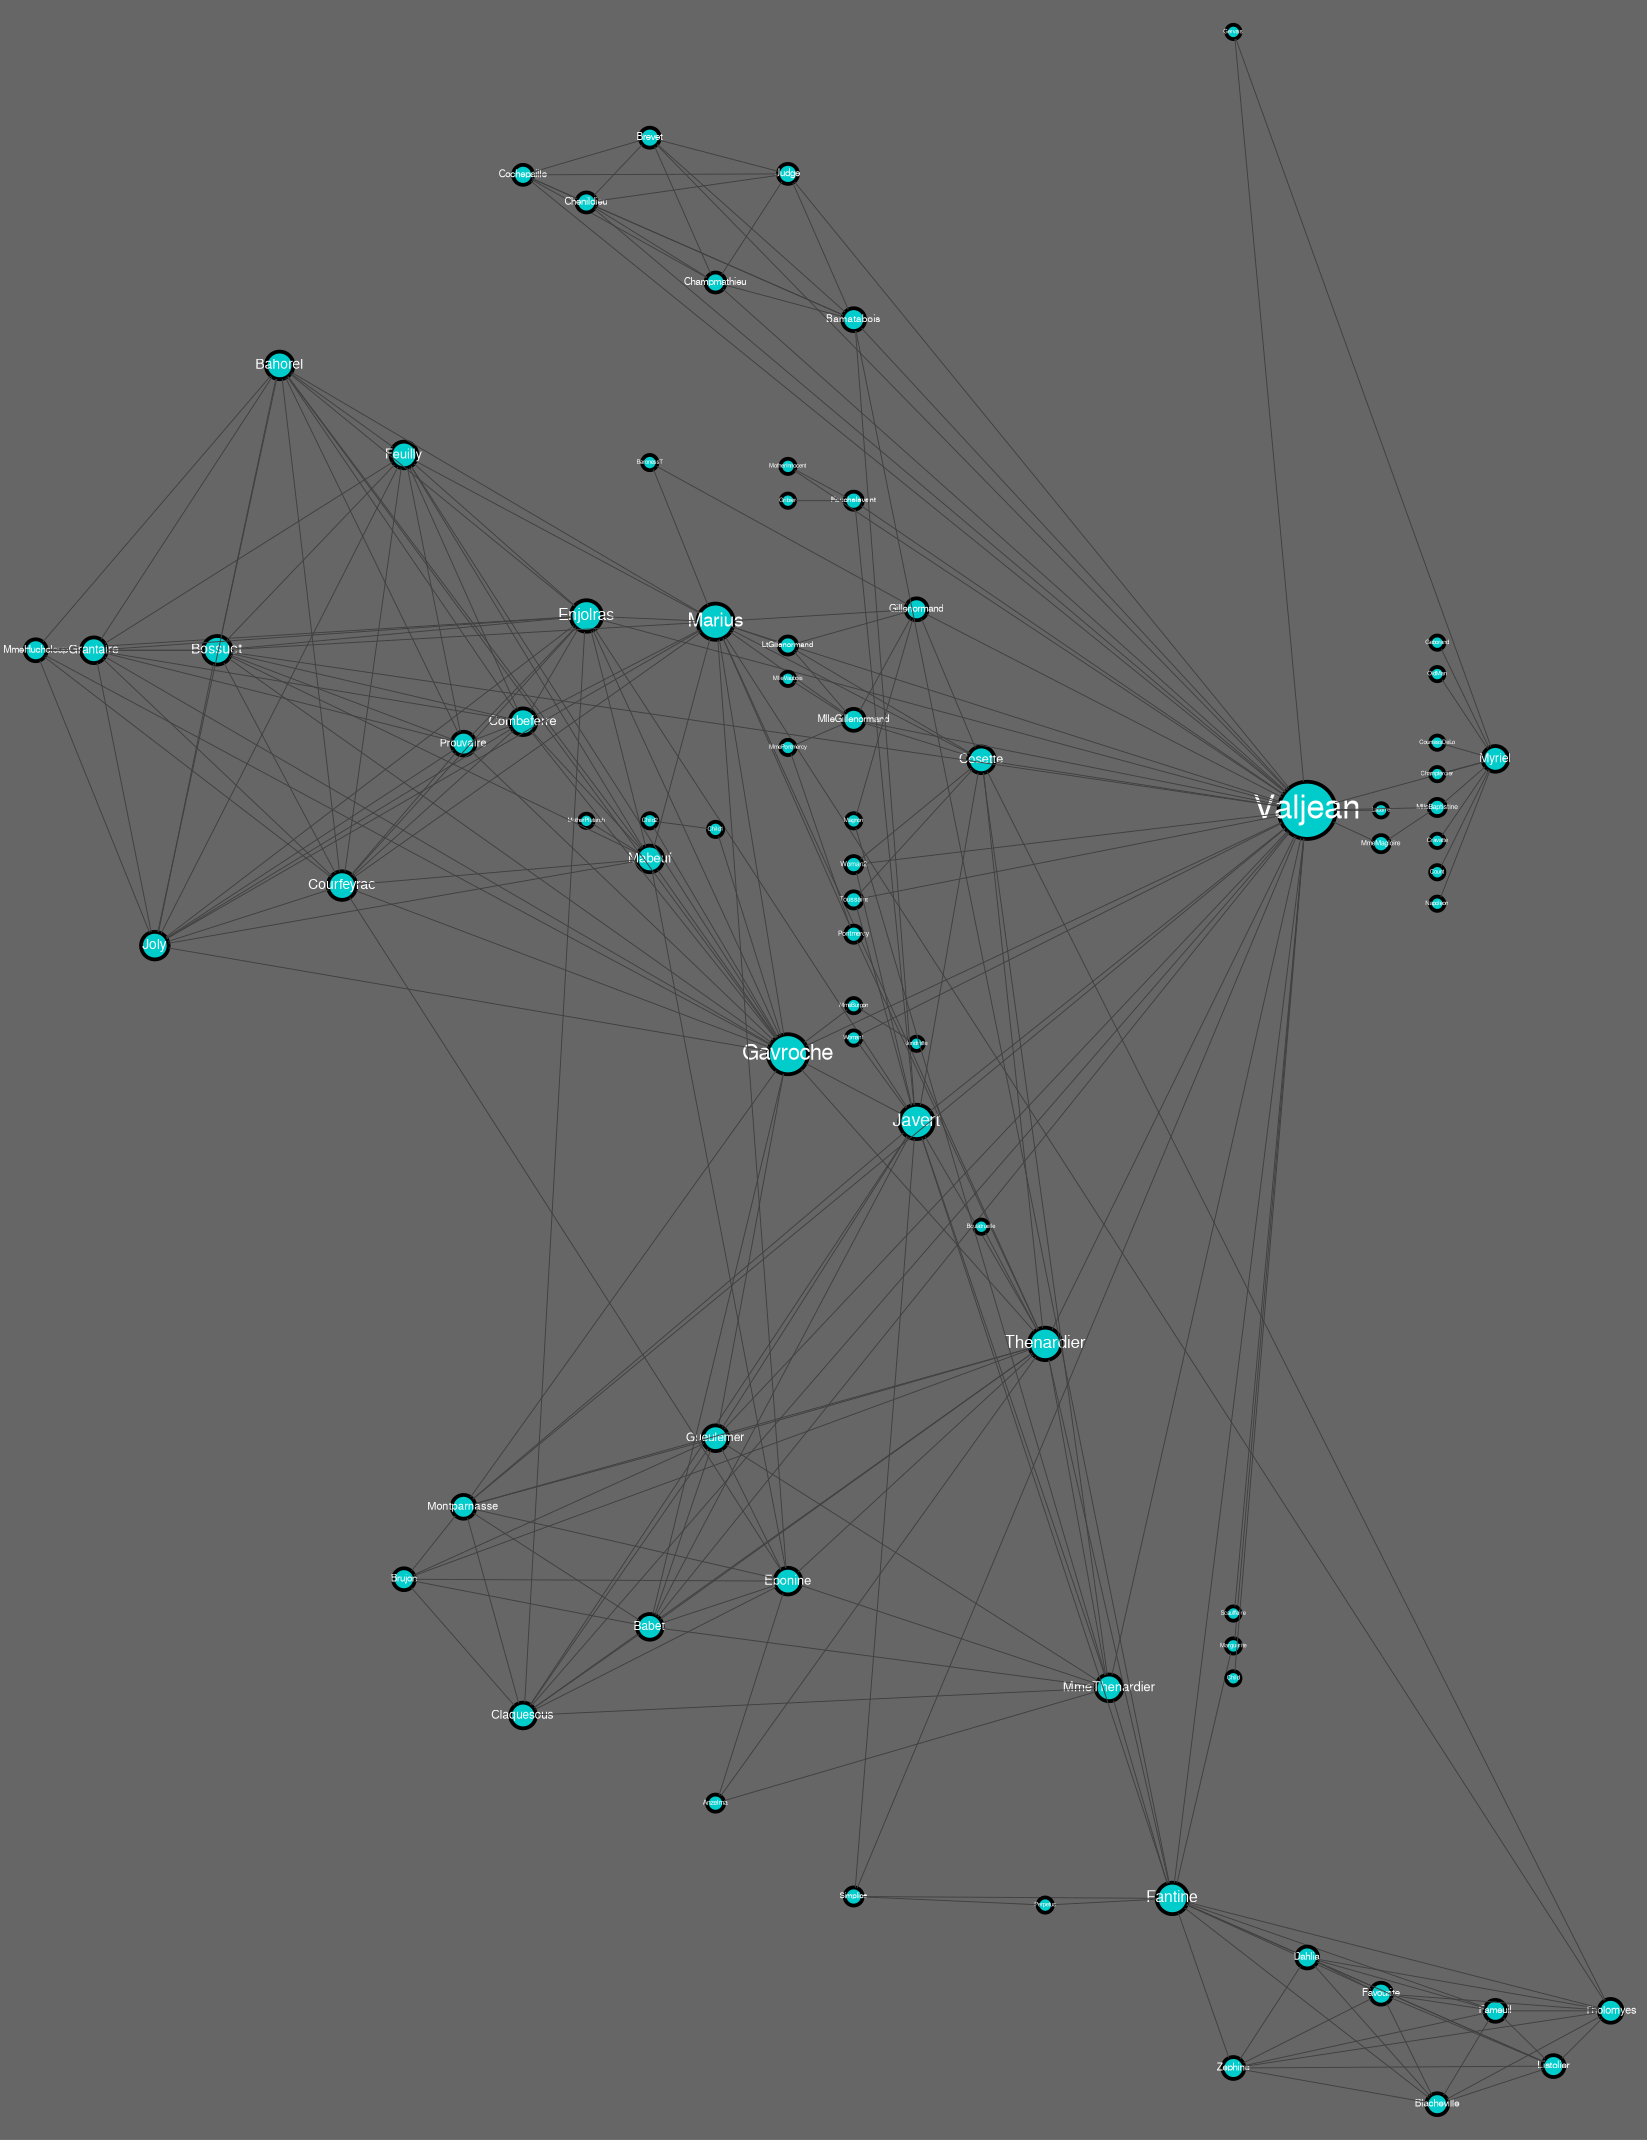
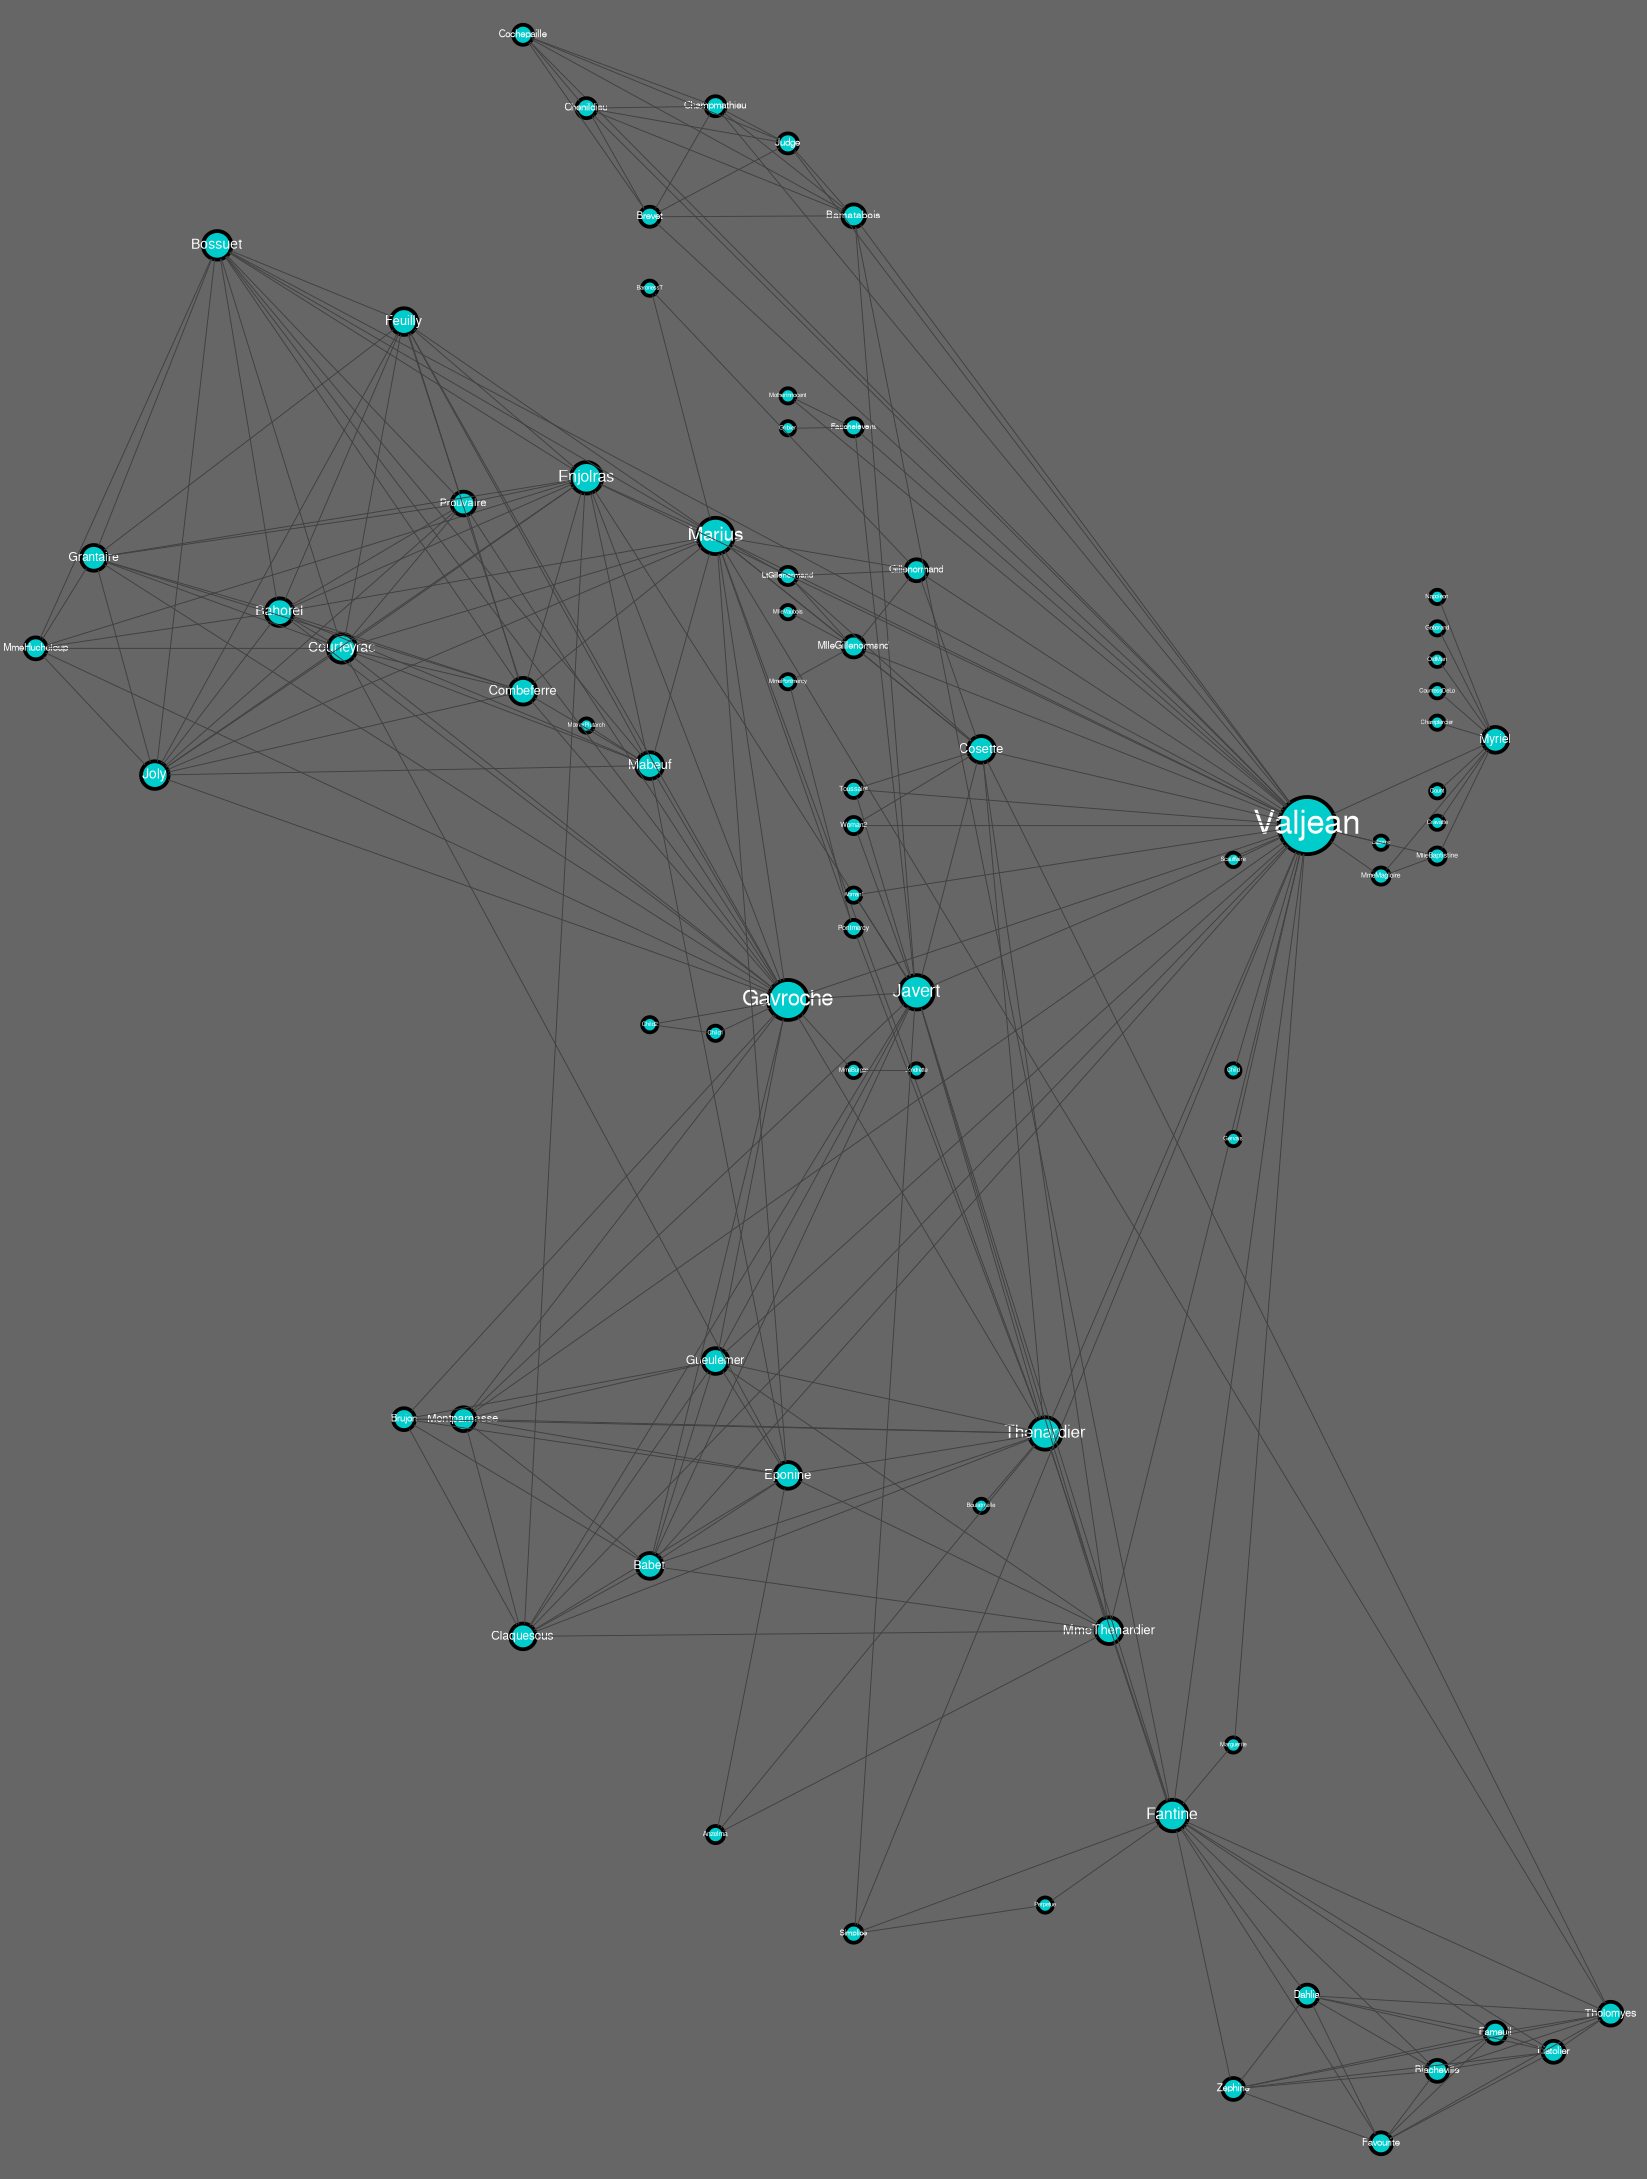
(1363, 393) -> (1437, 810)
(854, 821) -> none
none -> (593, 1213)
